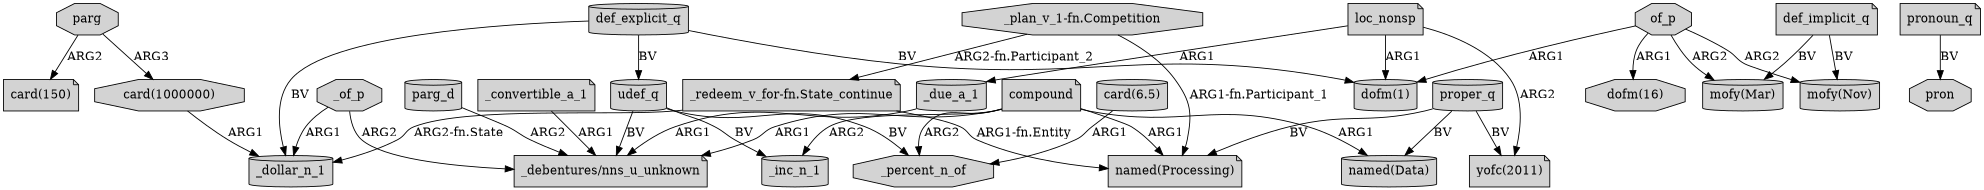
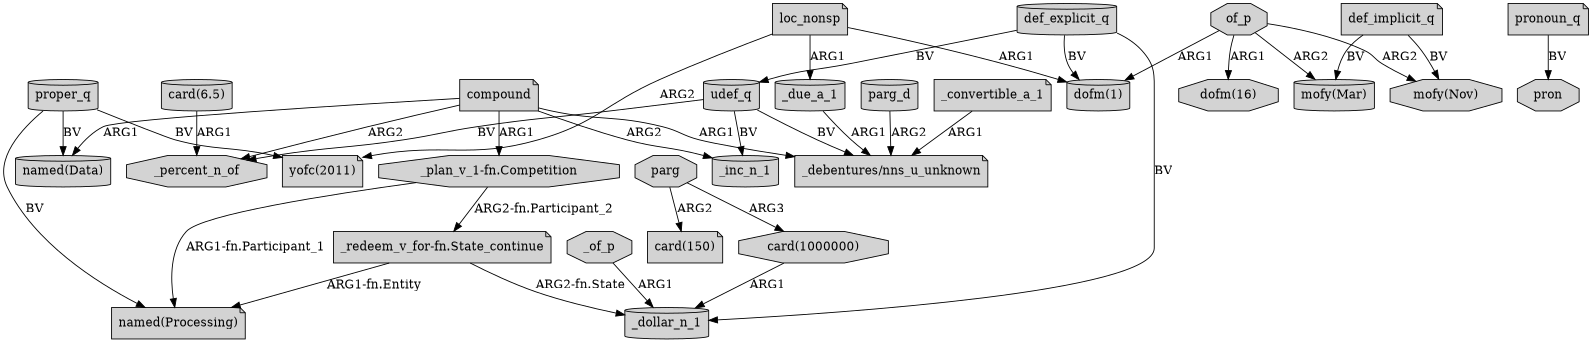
(1840, 95) -> (1446, 95)
(1122, 123) -> (499, 130)
(416, 159) -> none
